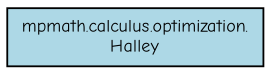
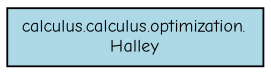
(135, 37) -> (135, 37)
